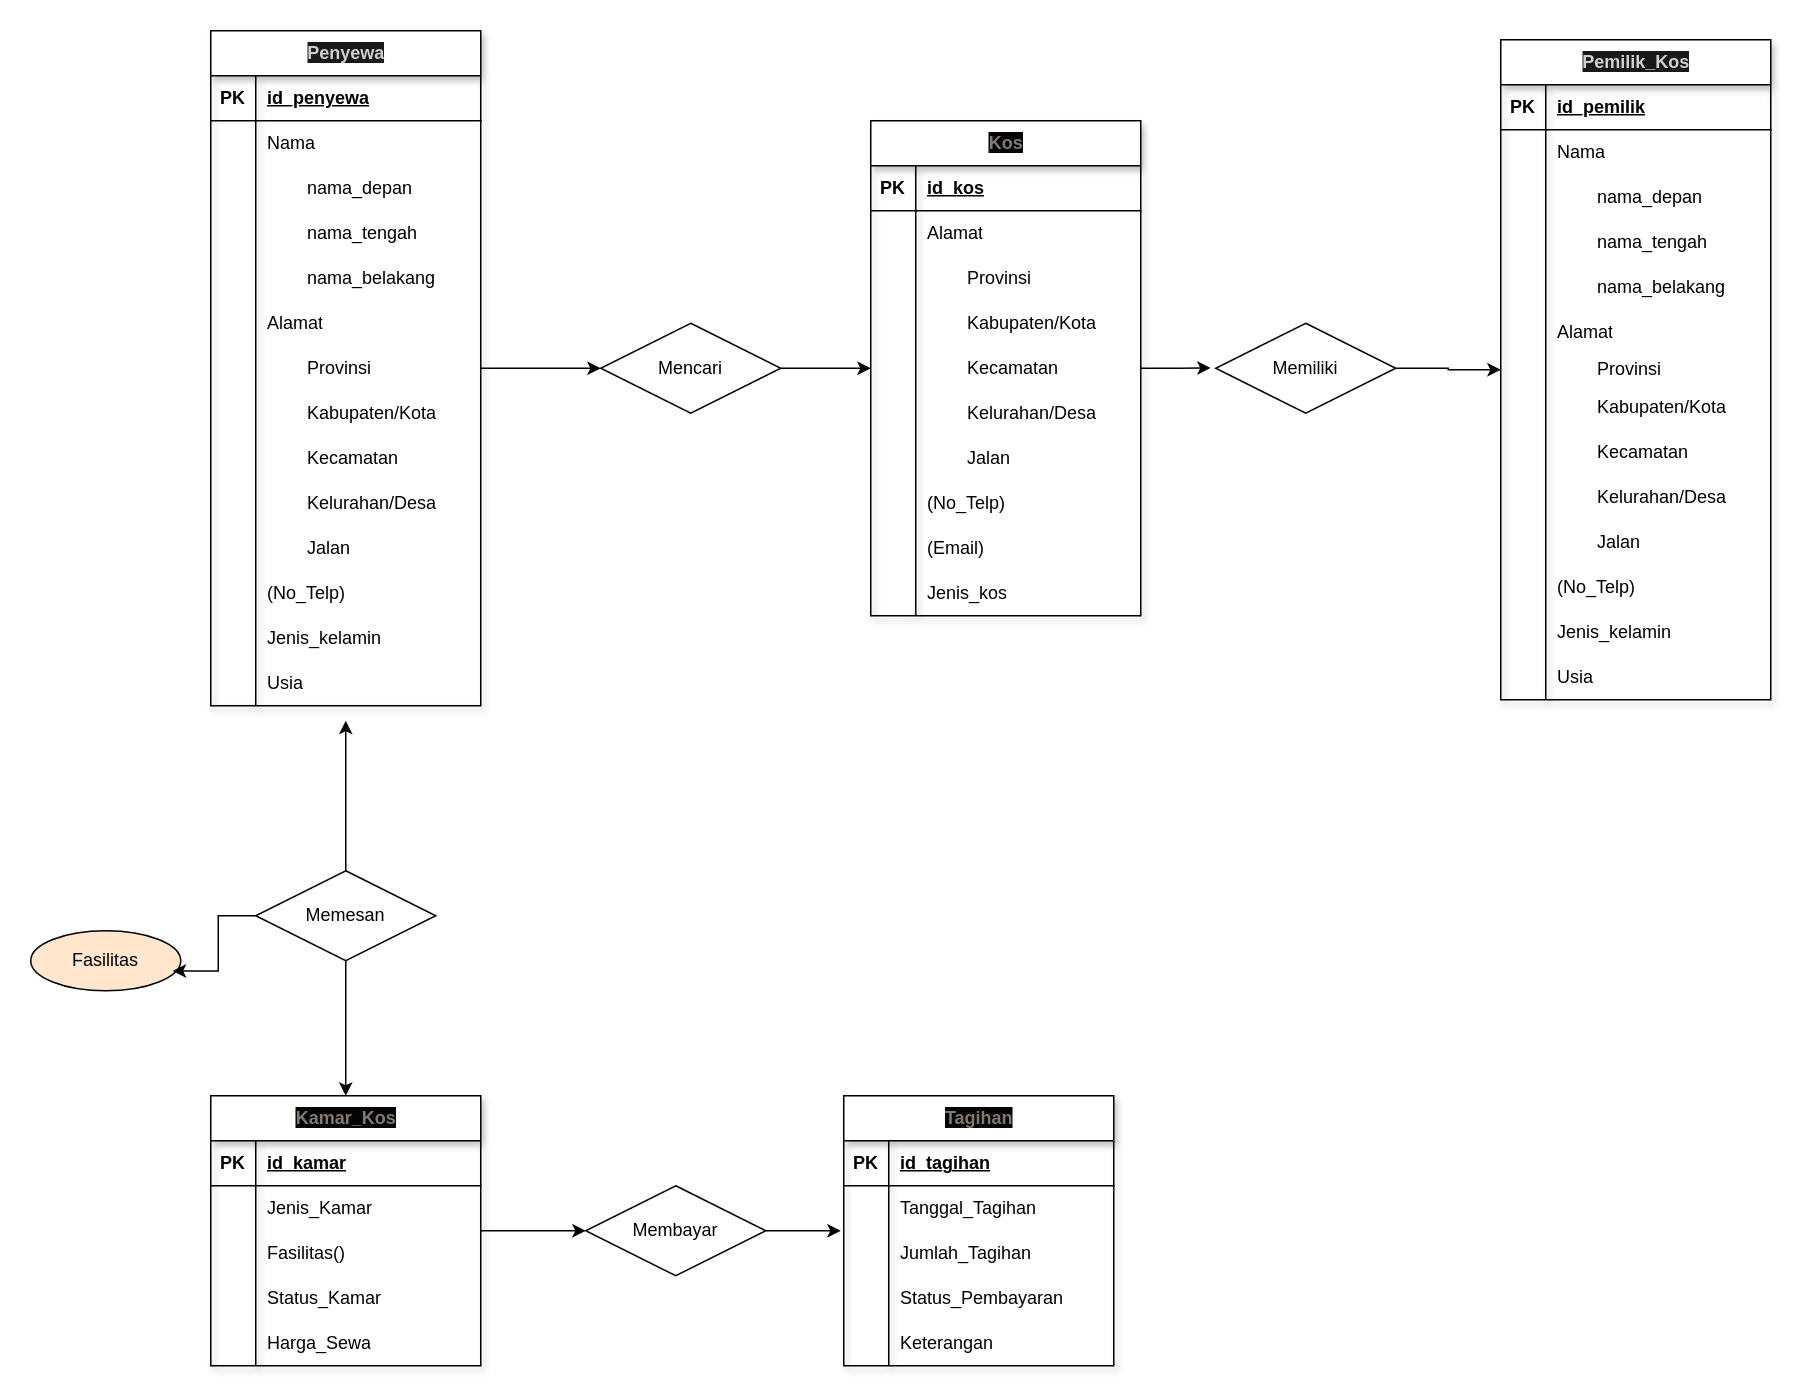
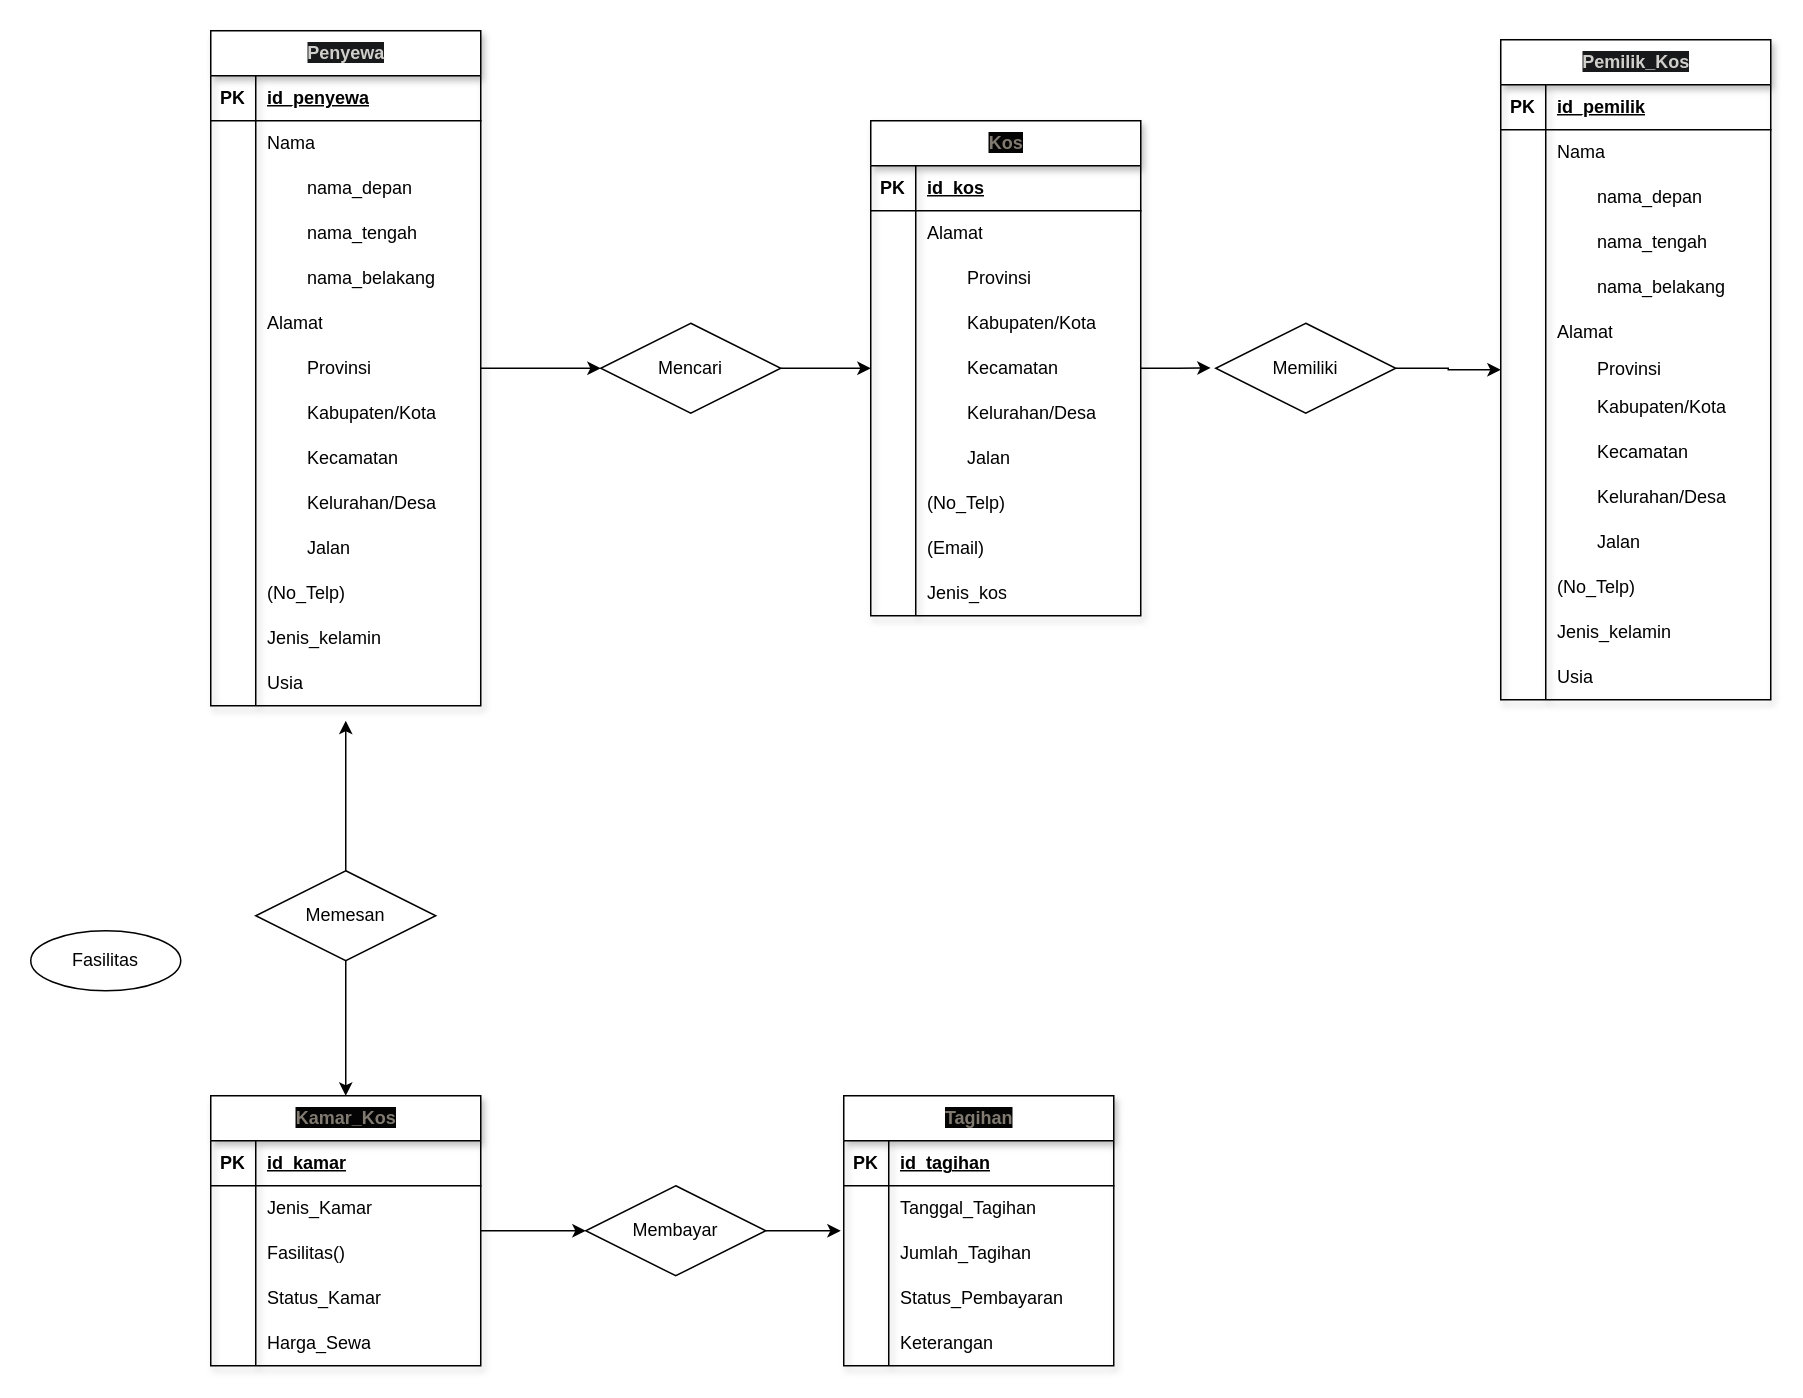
(218, 943) -> none
(106, 961) -> (106, 961)
